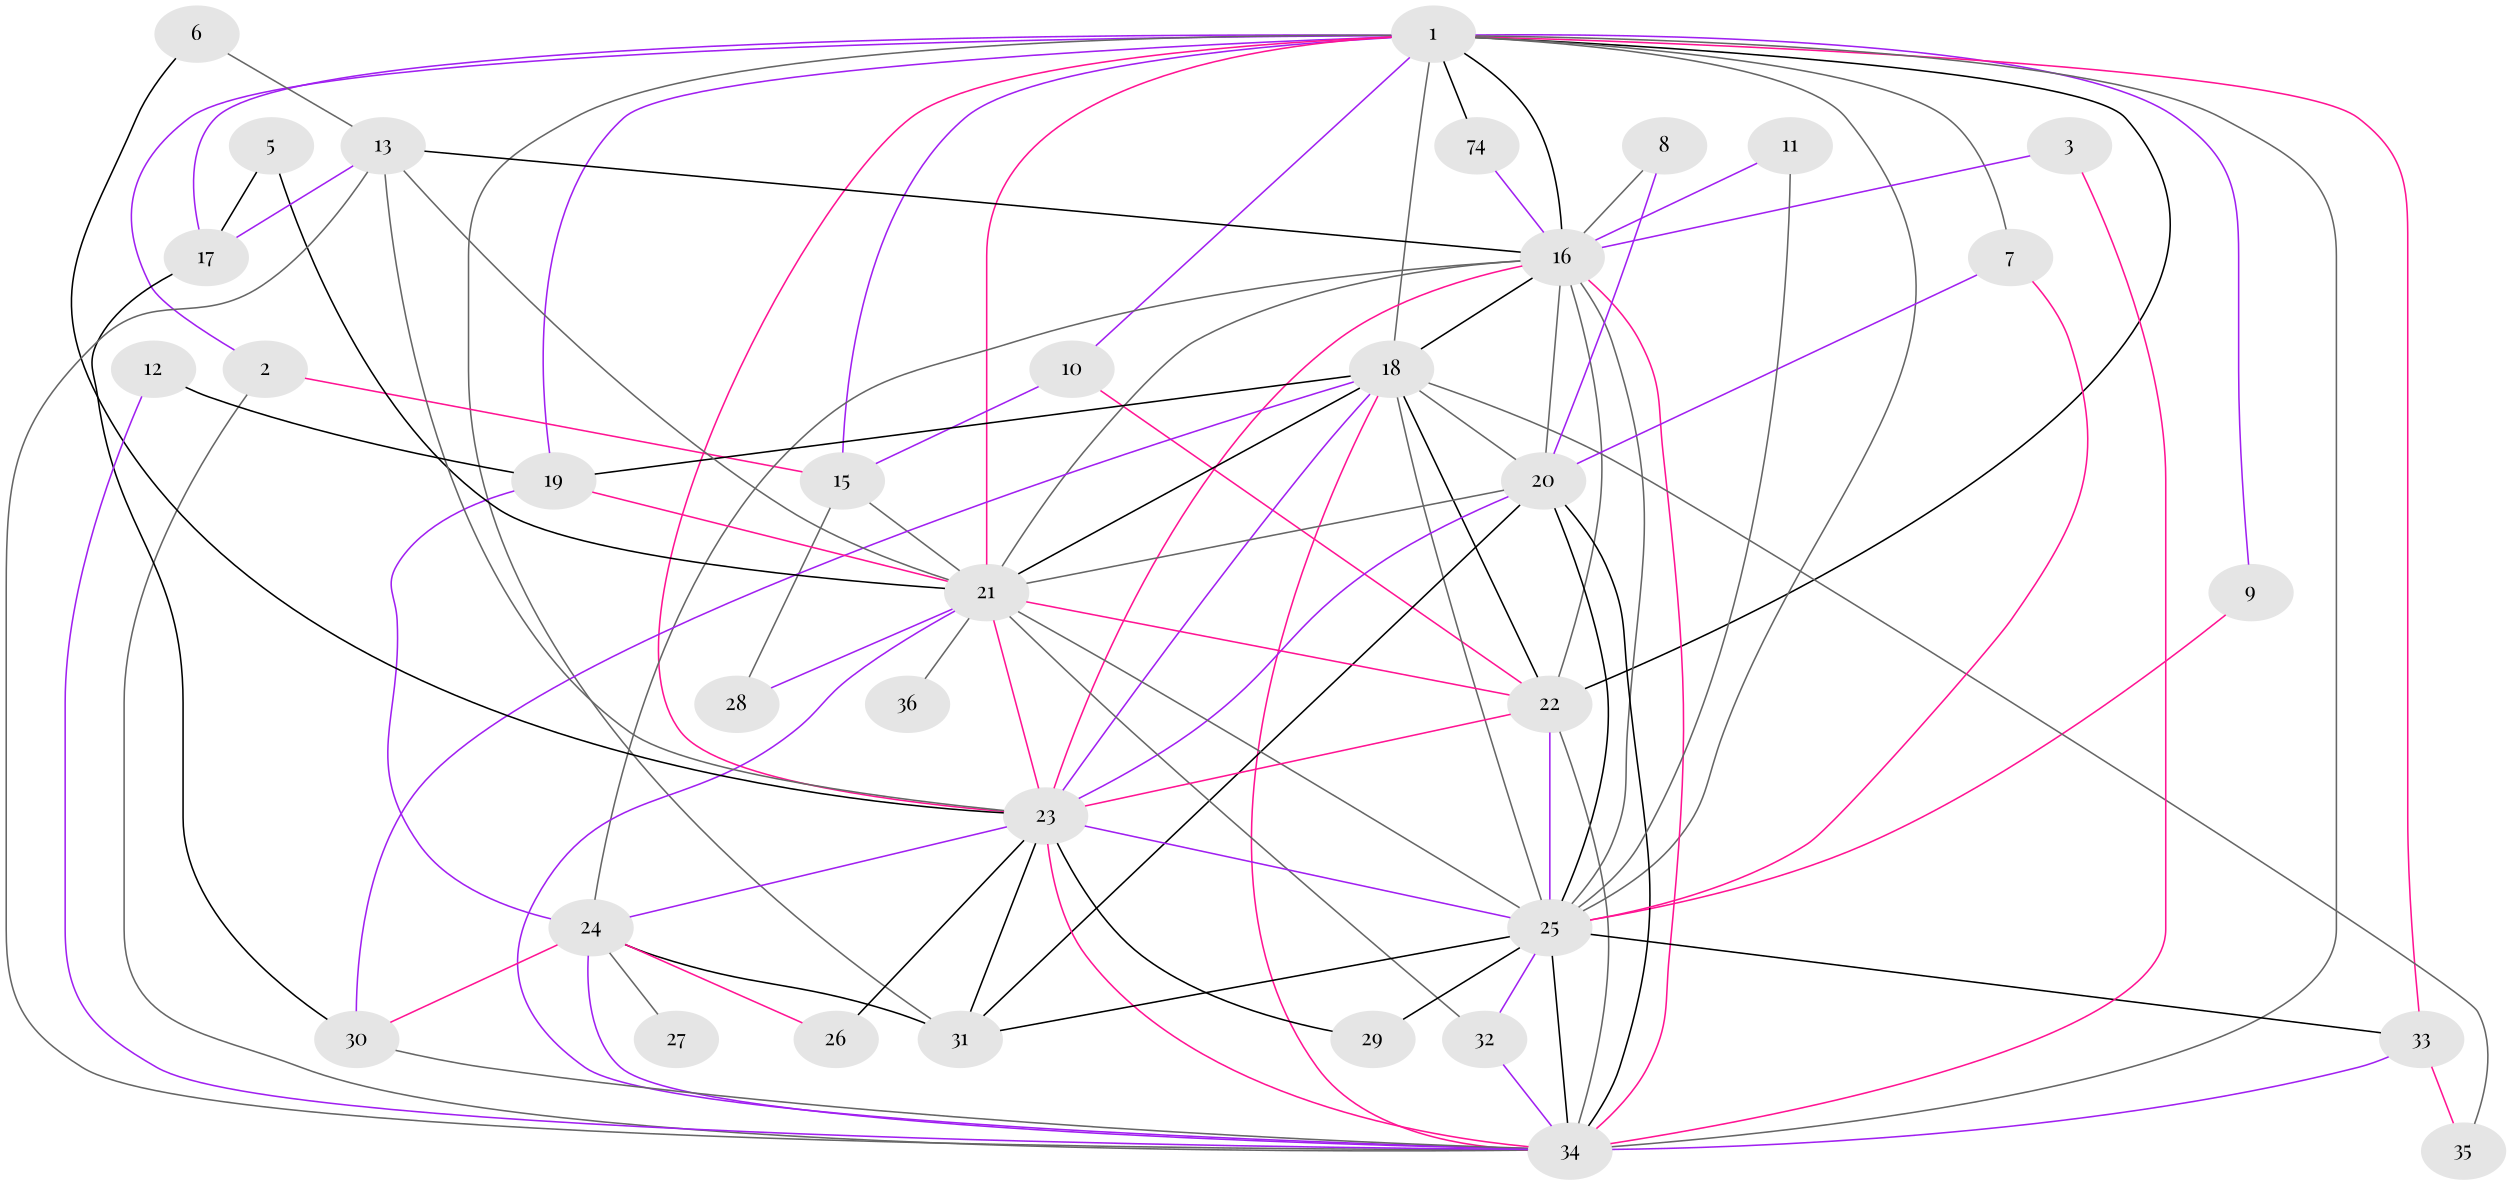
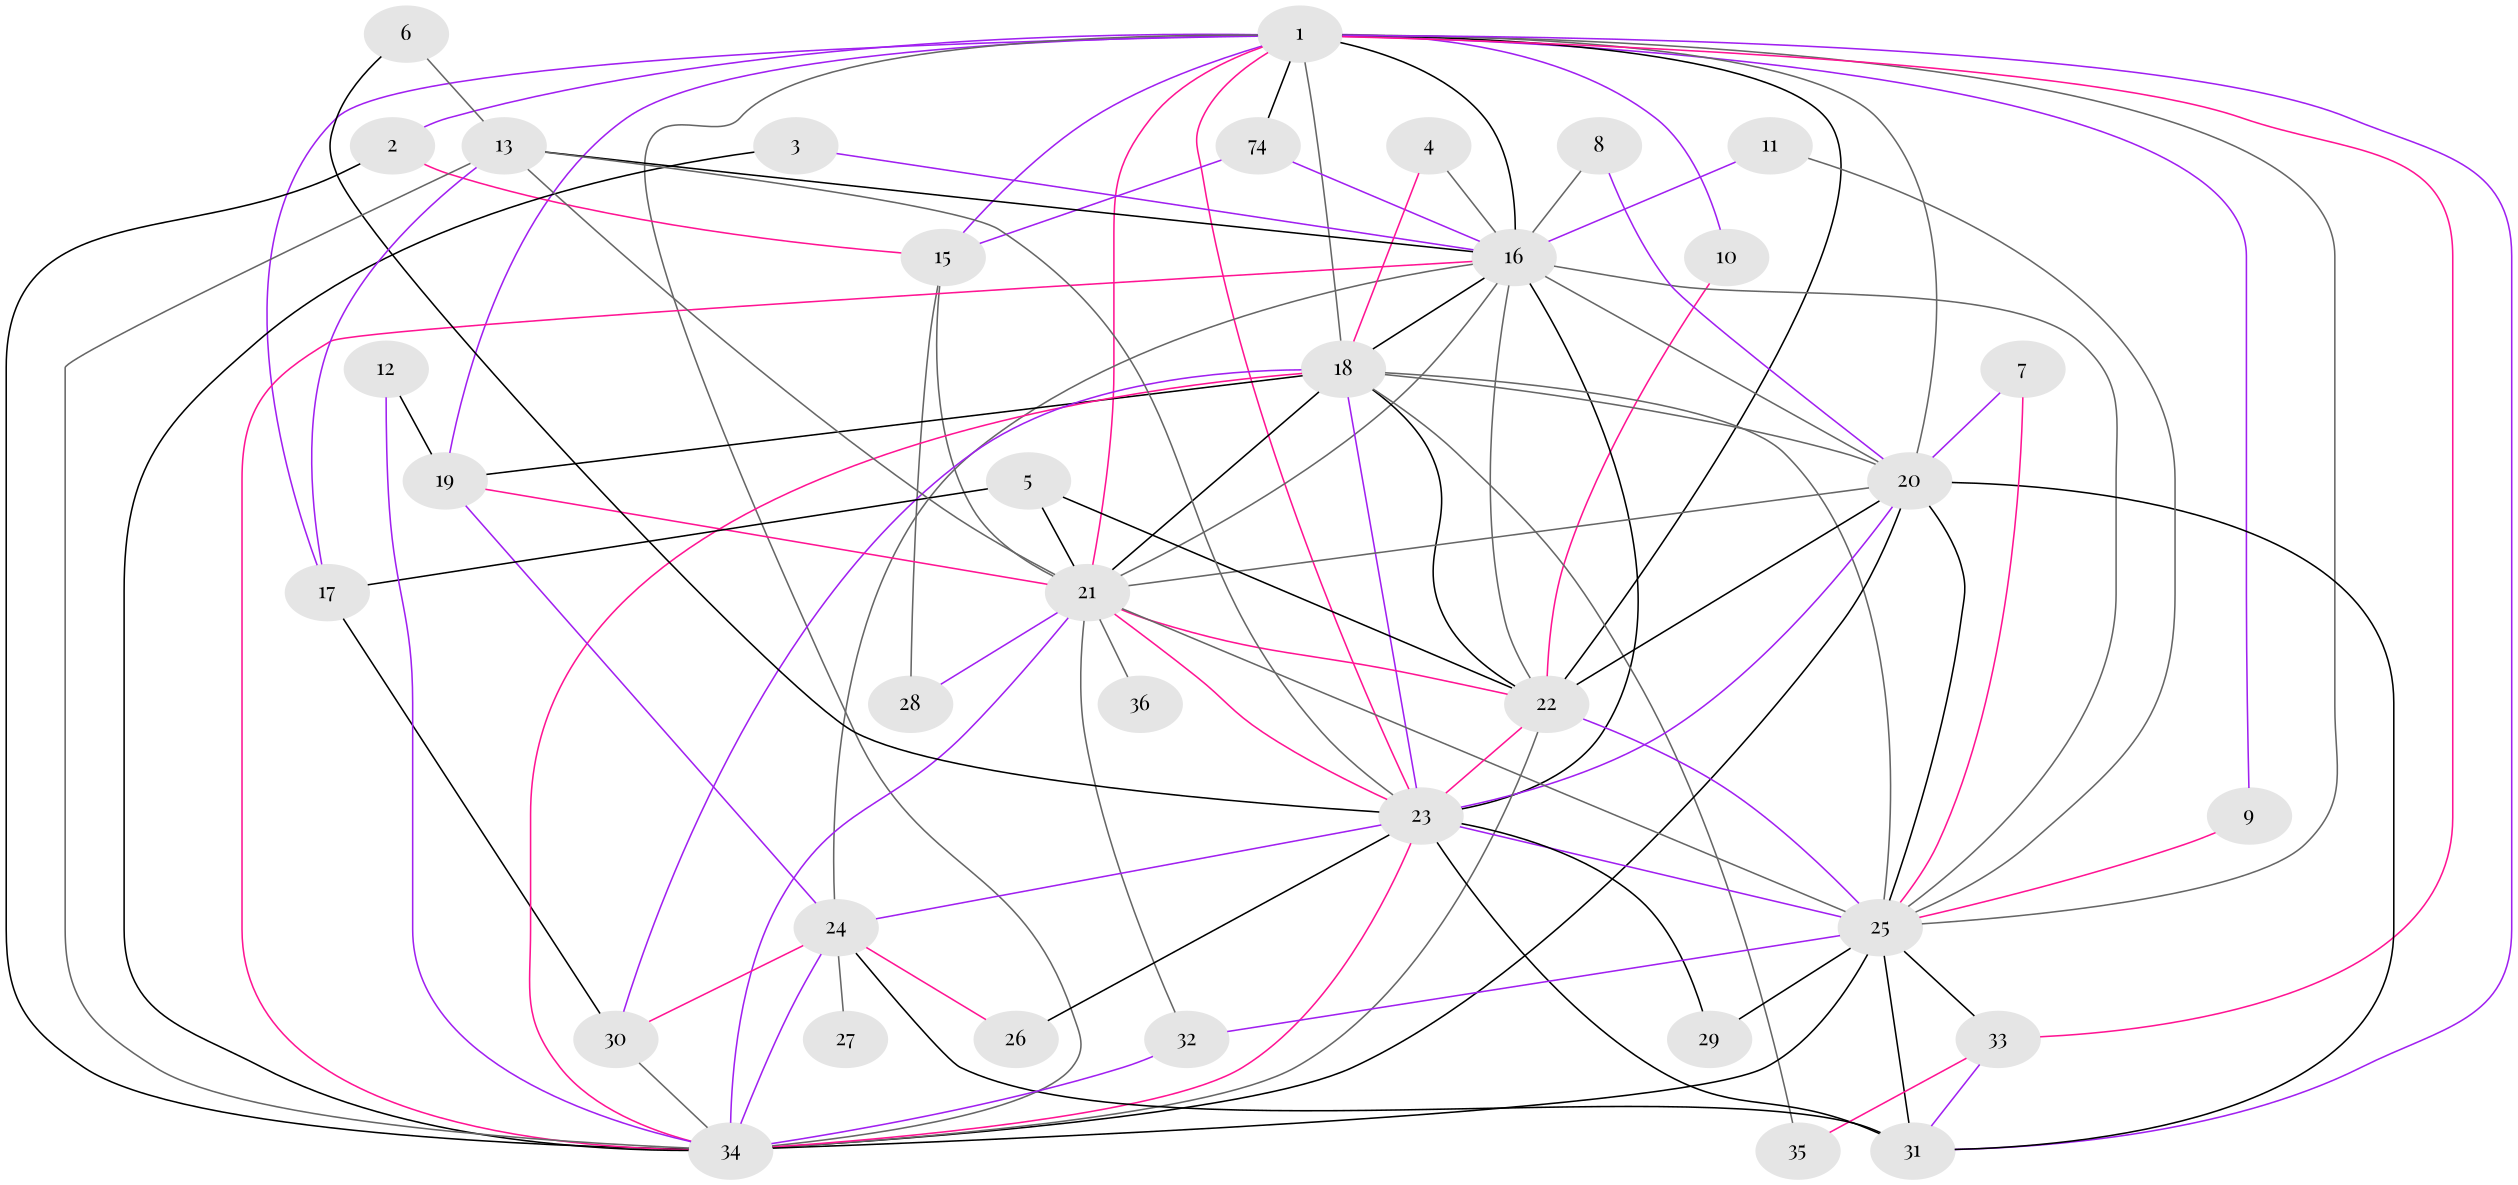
(1779, 67) -> (1810, 83)
none -> (1429, 146)
(472, 220) -> (2512, 289)
(921, 442) -> (1137, 189)
(1232, 446) -> (1637, 598)
none -> (1287, 593)
none -> (1728, 593)
(2166, 852) -> (124, 667)
(458, 1103) -> (6, 817)
(2004, 1127) -> (1955, 1095)
